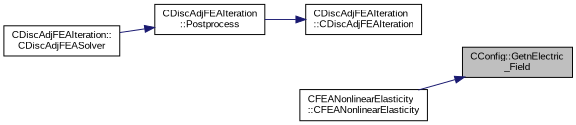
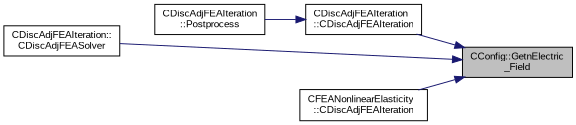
(132, 31) -> (286, 51)
none -> (436, 40)
(364, 105) -> (364, 105)
